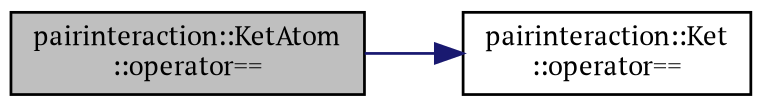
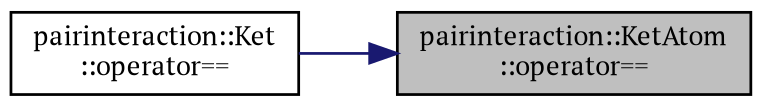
(400, 53) -> (334, 53)
